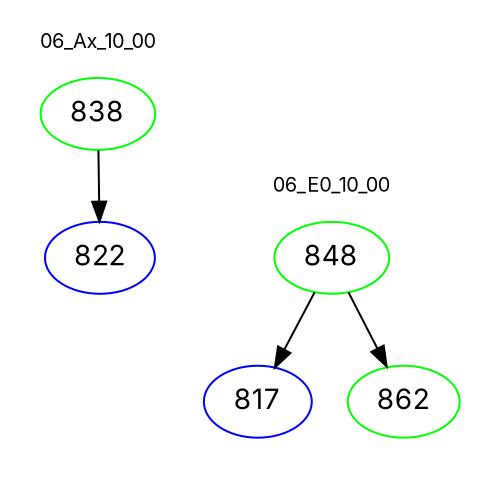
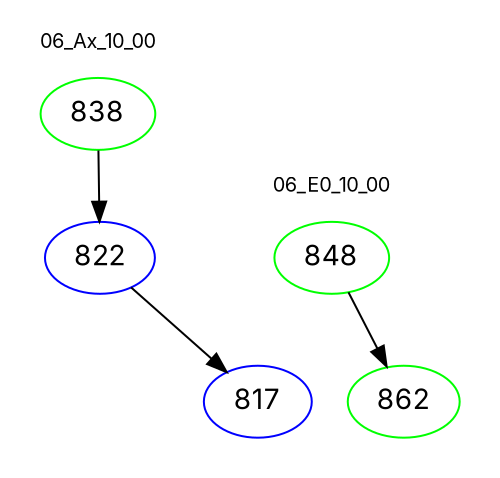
(300, 321) -> (171, 323)
